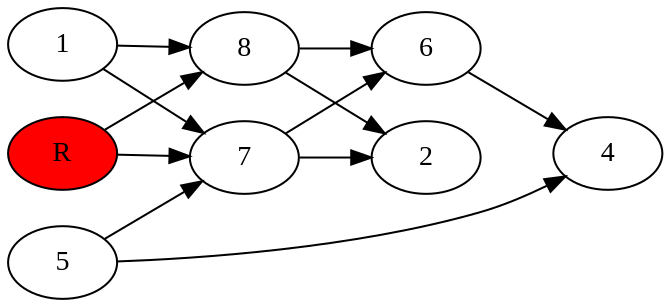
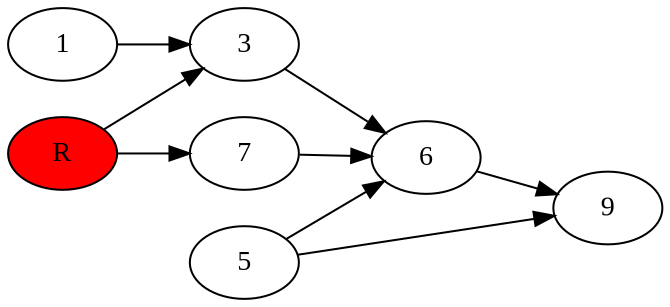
(244, 48) -> (244, 44)
(140, 93) -> none
(608, 153) -> (608, 208)
(426, 158) -> none
(145, 215) -> (326, 215)
